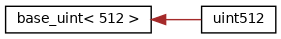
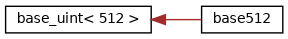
(239, 20) -> (242, 20)
